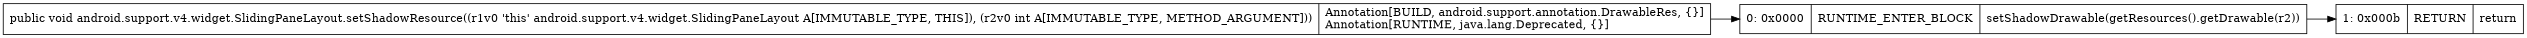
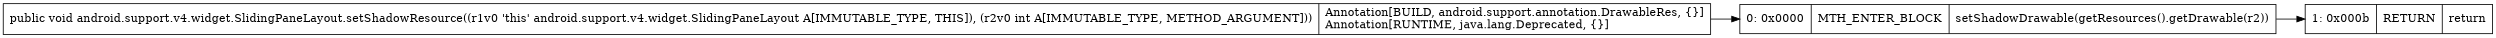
(1896, 19) -> (1880, 19)
